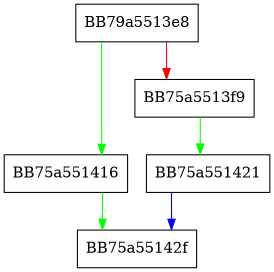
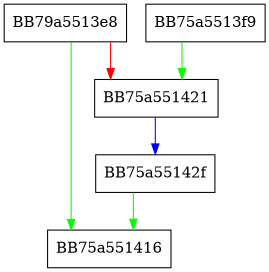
(167, 55) -> (111, 55)
(102, 206) -> (133, 206)
